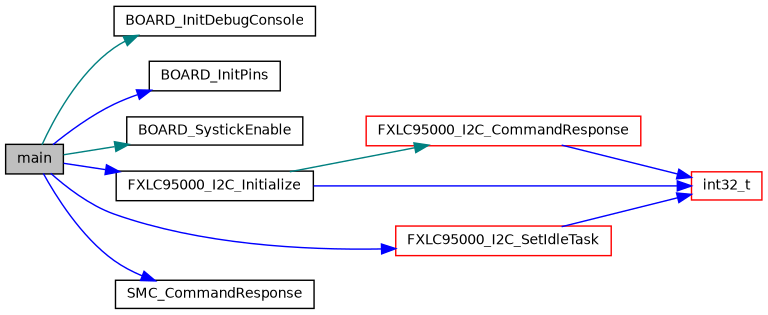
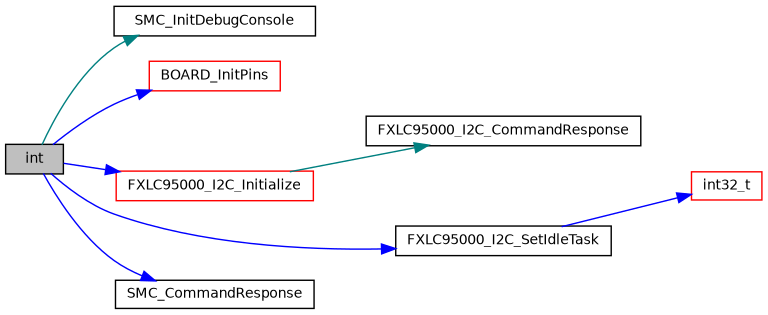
(215, 21) -> (215, 21)
(215, 76) -> (215, 76)
(215, 131) -> none
(503, 131) -> (503, 131)
(35, 159) -> (35, 159)
(620, 160) -> none
(215, 186) -> (215, 186)
(495, 186) -> none
(503, 241) -> (503, 241)
